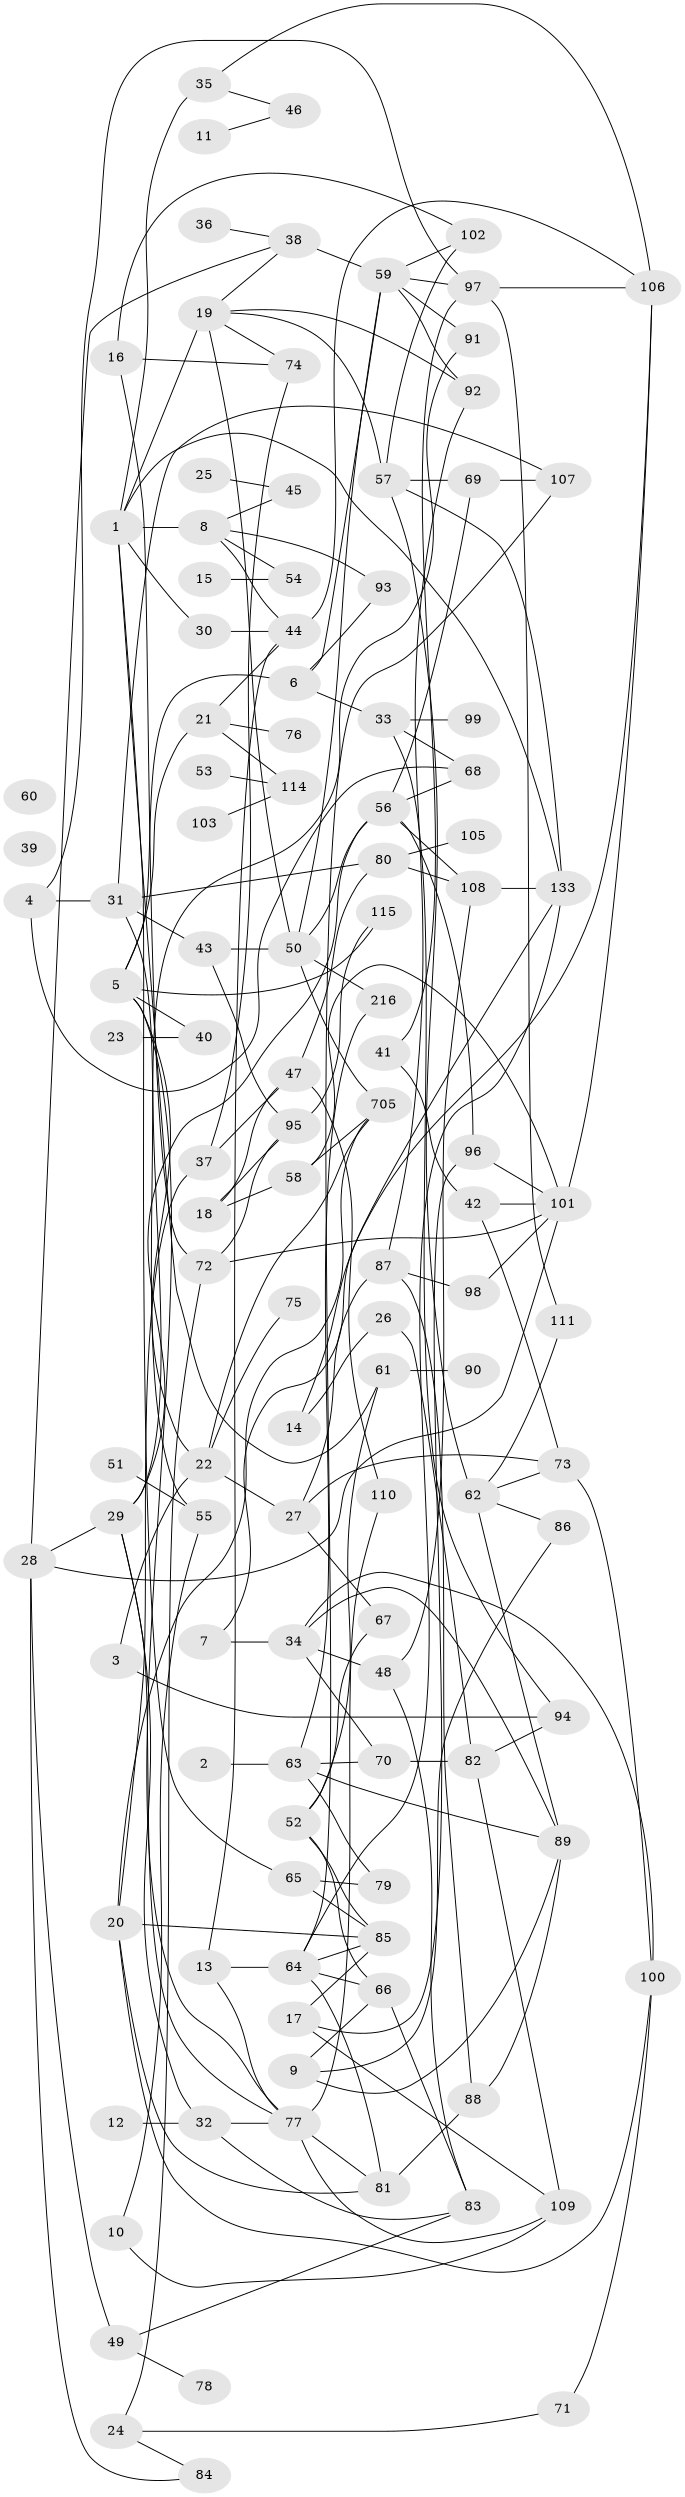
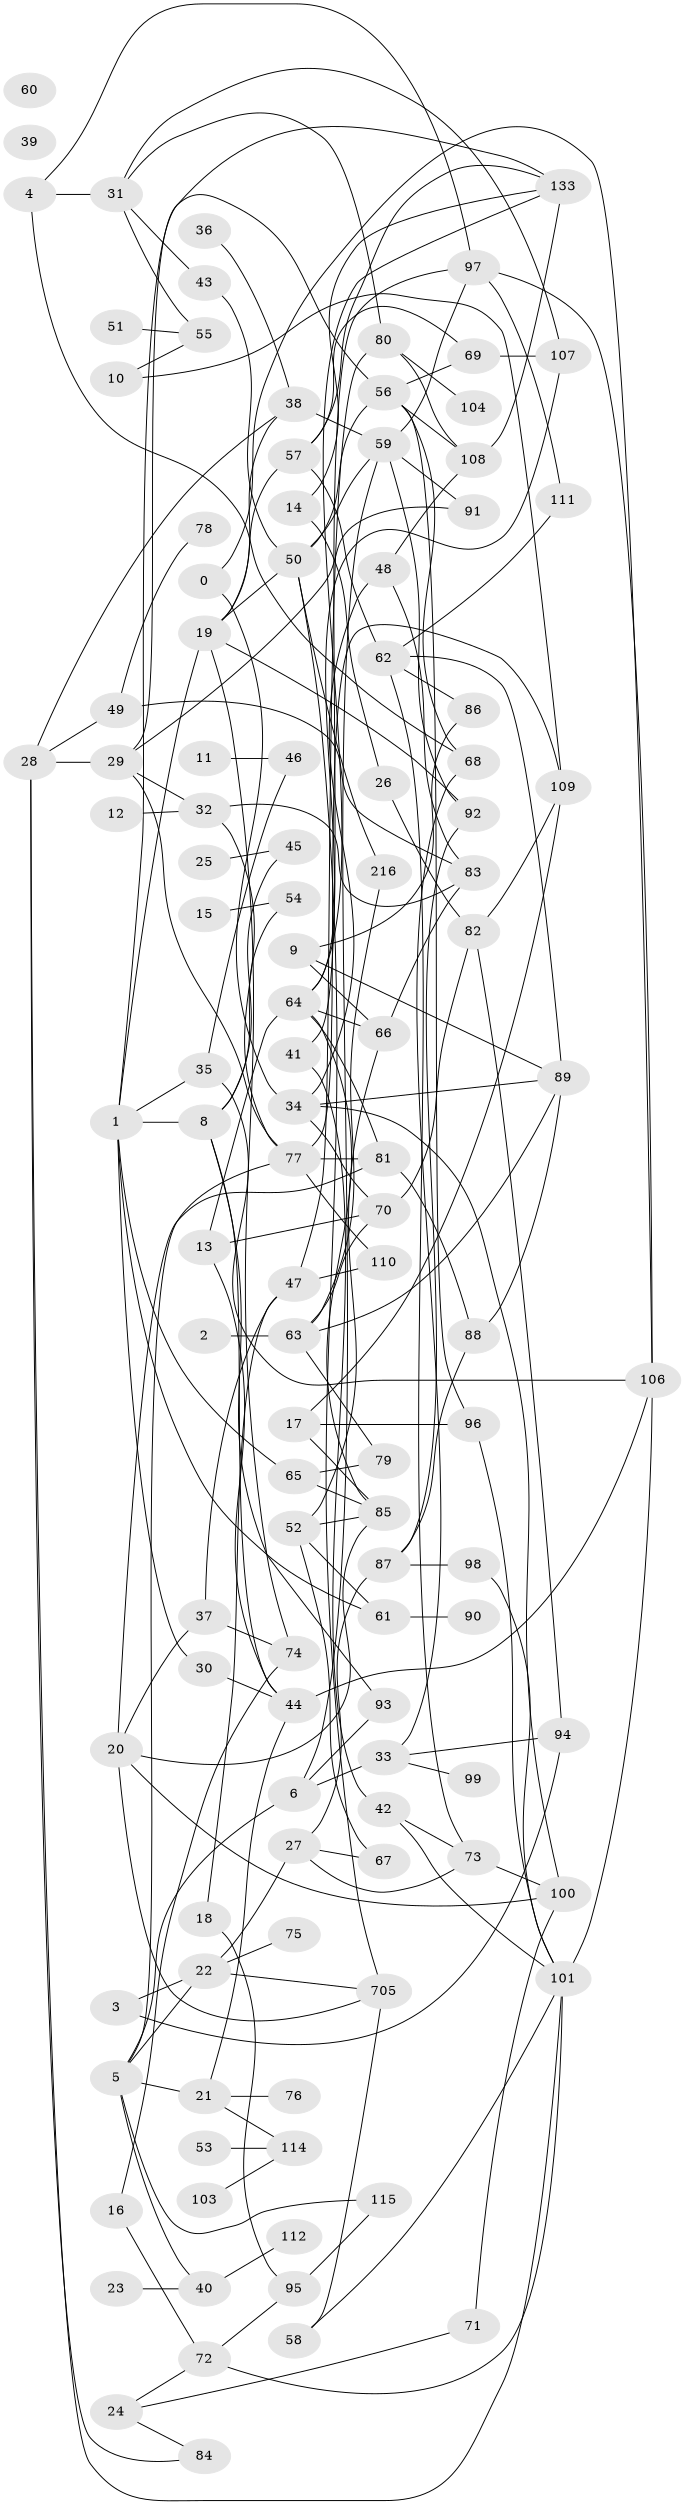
(474, 236) -> none
(474, 836) -> (474, 408)
(248, 1061) -> none
(243, 1199) -> none
(205, 1642) -> (205, 581)
(247, 2047) -> (294, 1229)
none -> (294, 2237)
